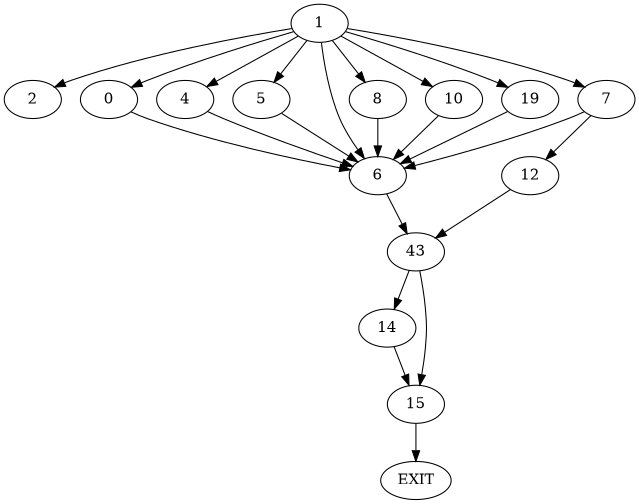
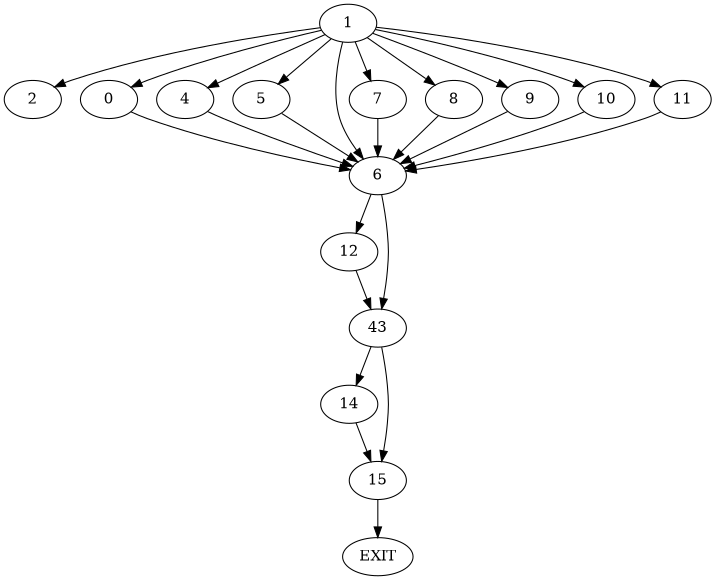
none -> (530, 99)
(530, 99) -> (683, 99)
(572, 134) -> (366, 209)
